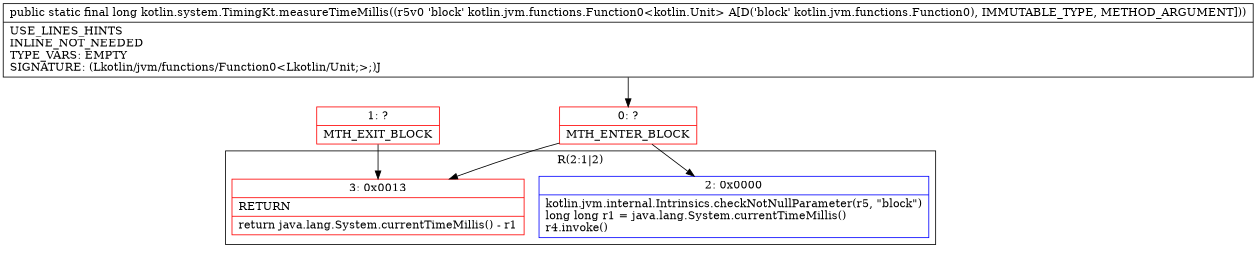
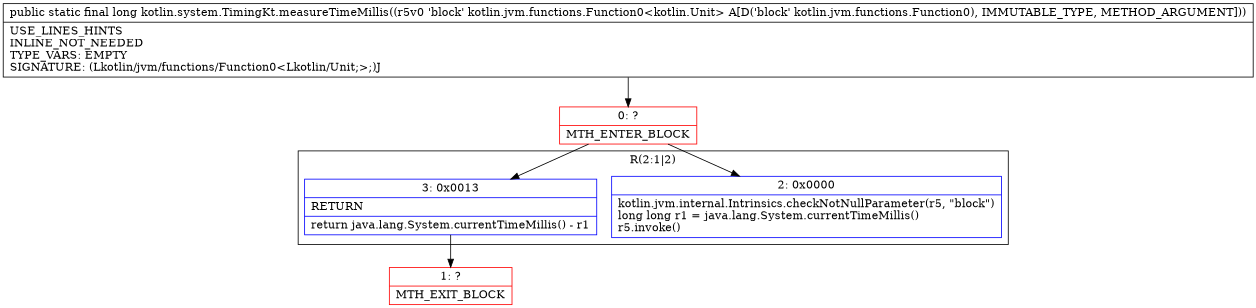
(378, 158) -> (451, 249)
(378, 207) -> (451, 207)
(577, 228) -> (650, 228)
